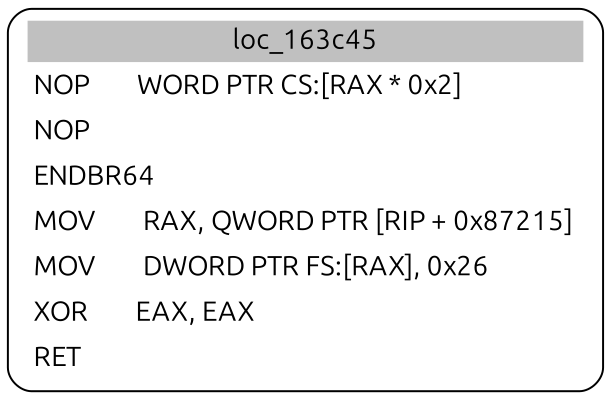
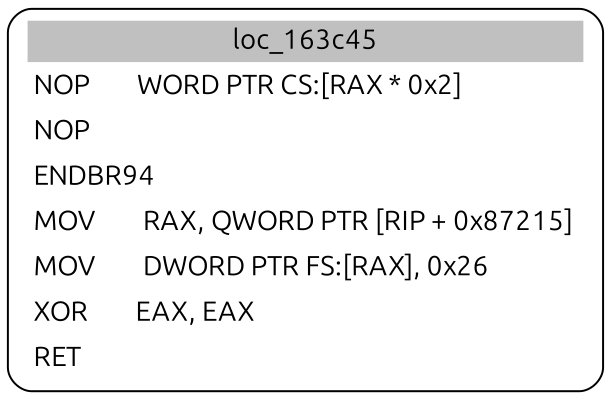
(106, 176) -> (106, 176)
